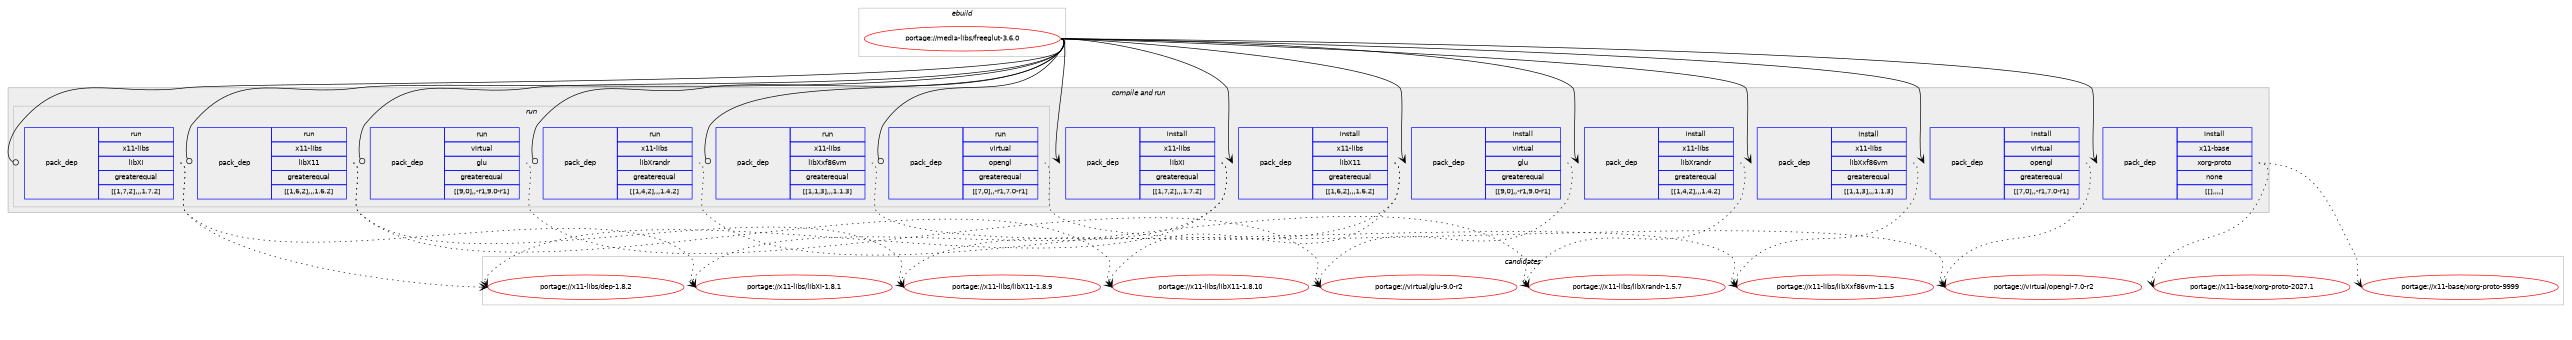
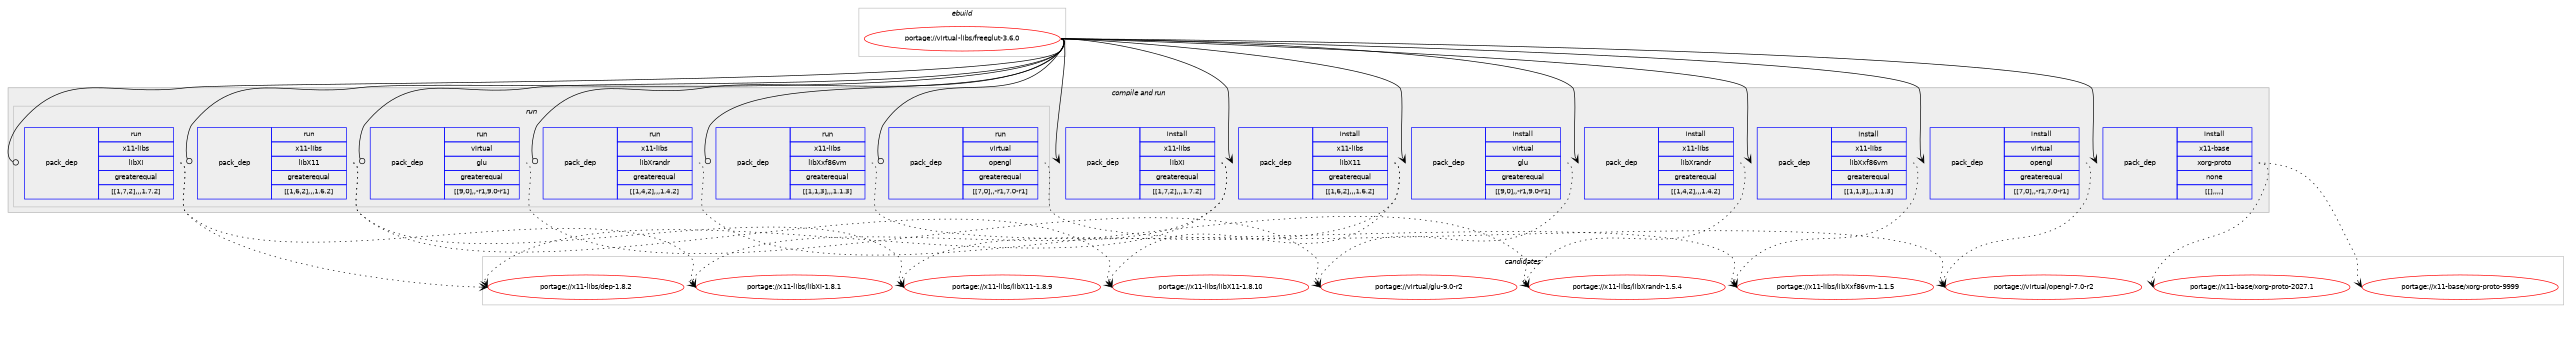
(962, 39) -> (962, 39)
(1627, 287) -> (1627, 287)
